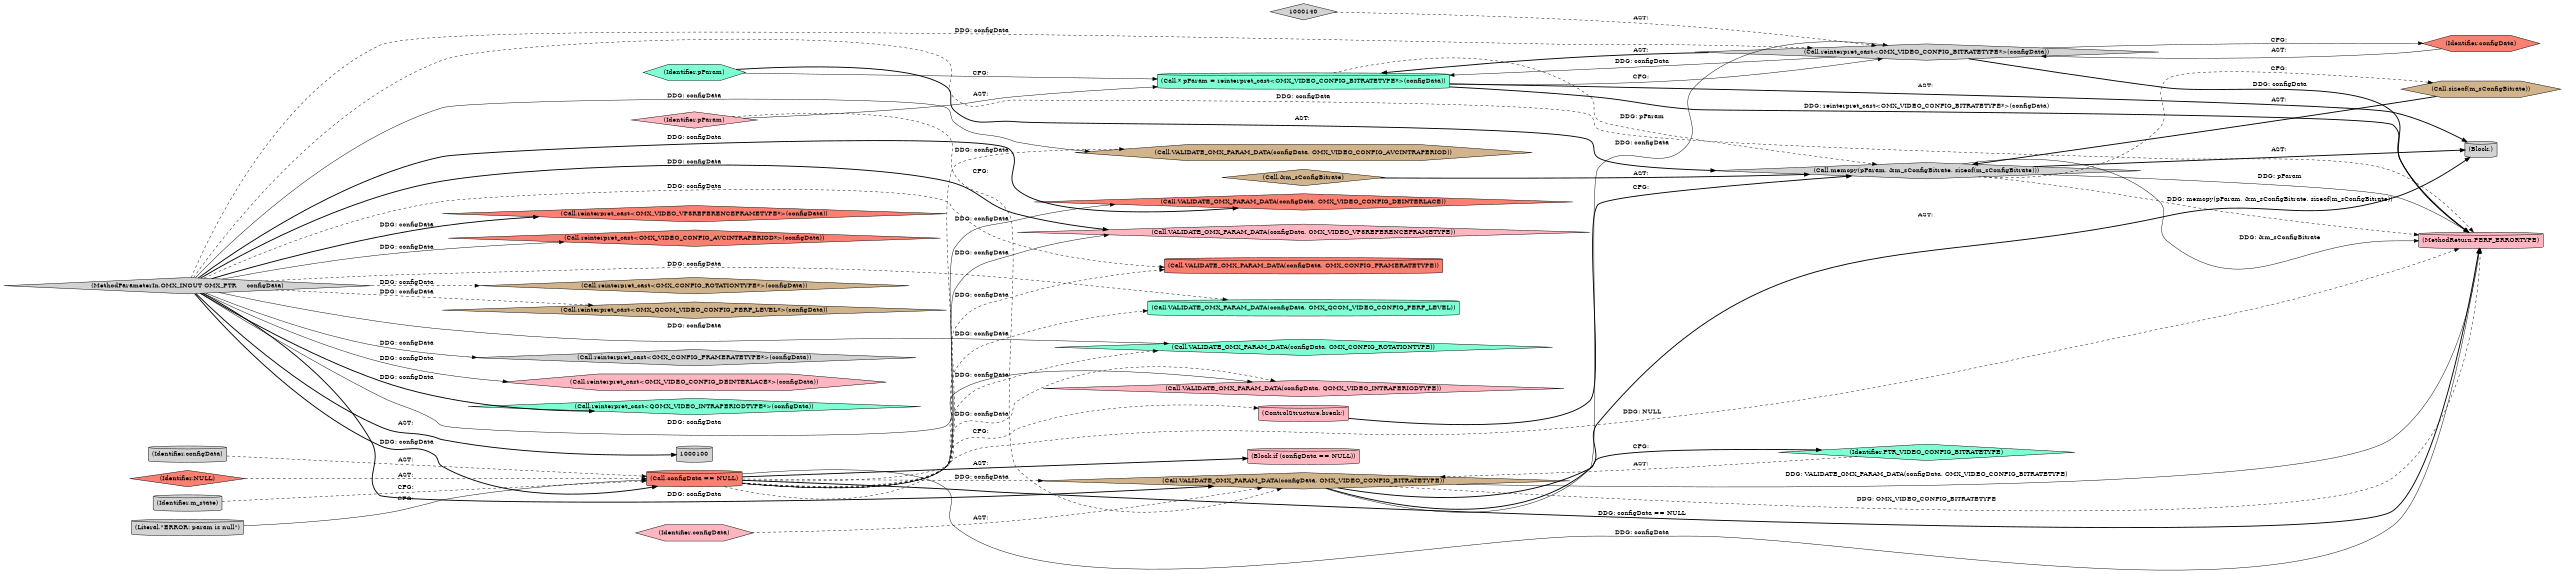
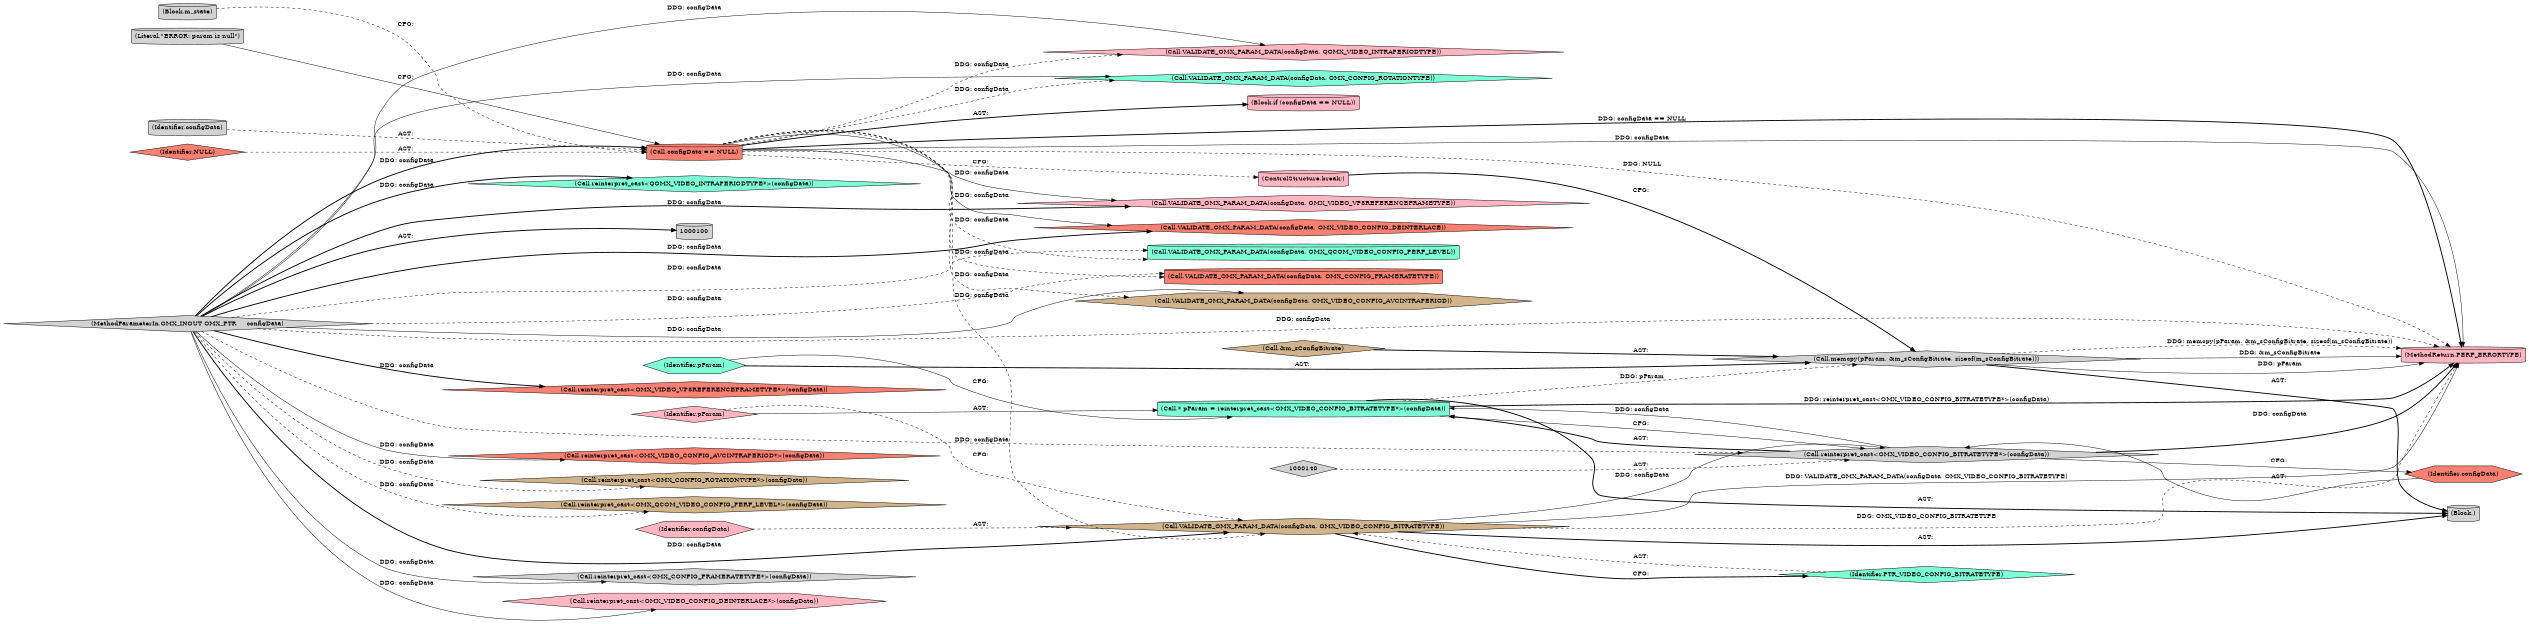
(2481, 89) -> none
(188, 503) -> (188, 12)
